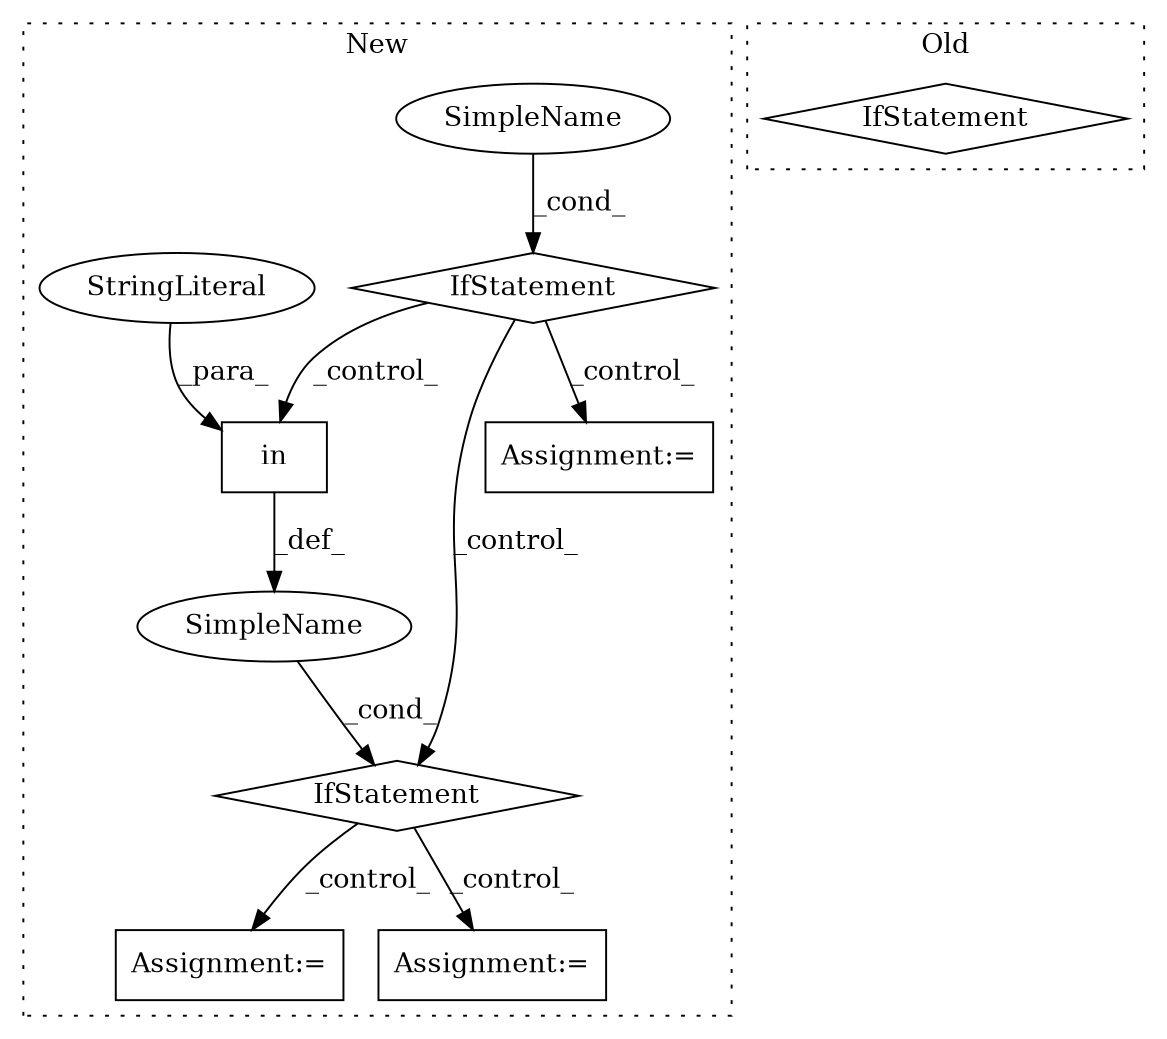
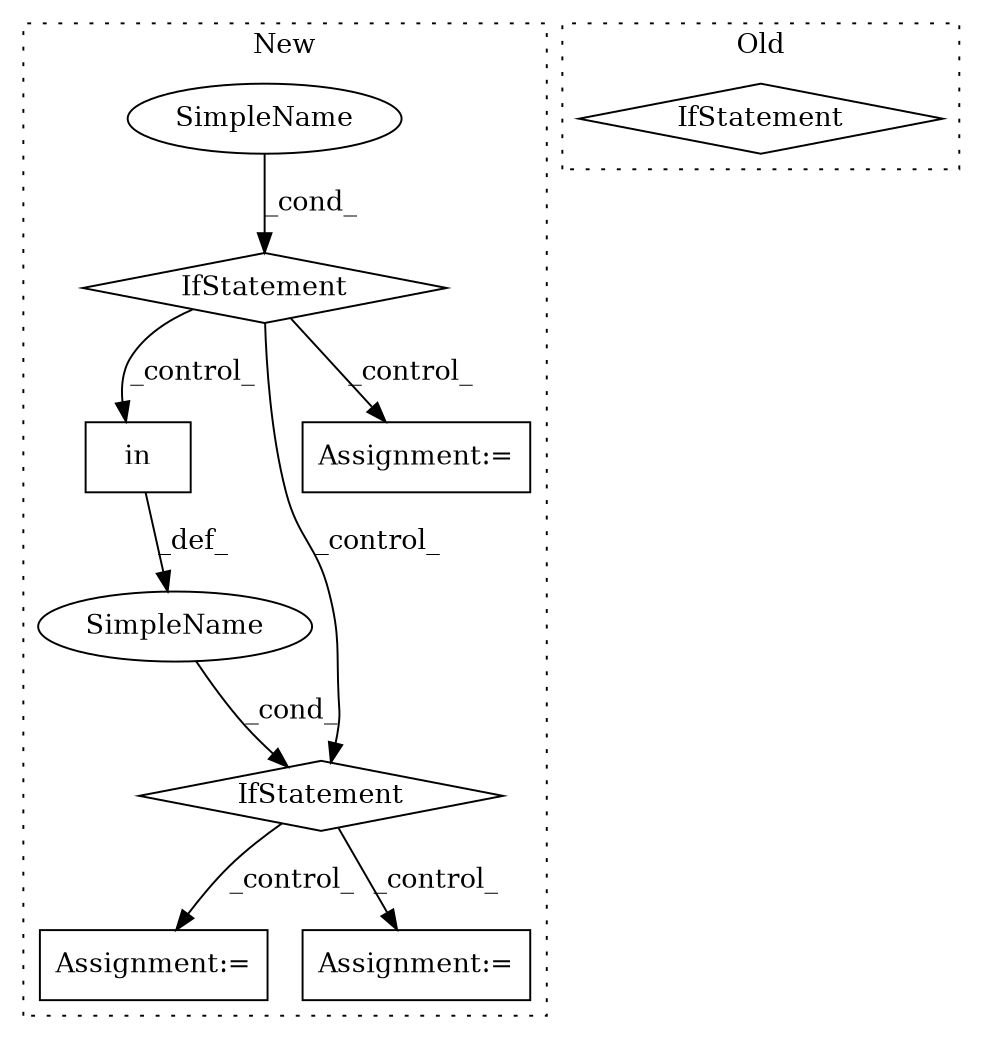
(177, 288) -> none
